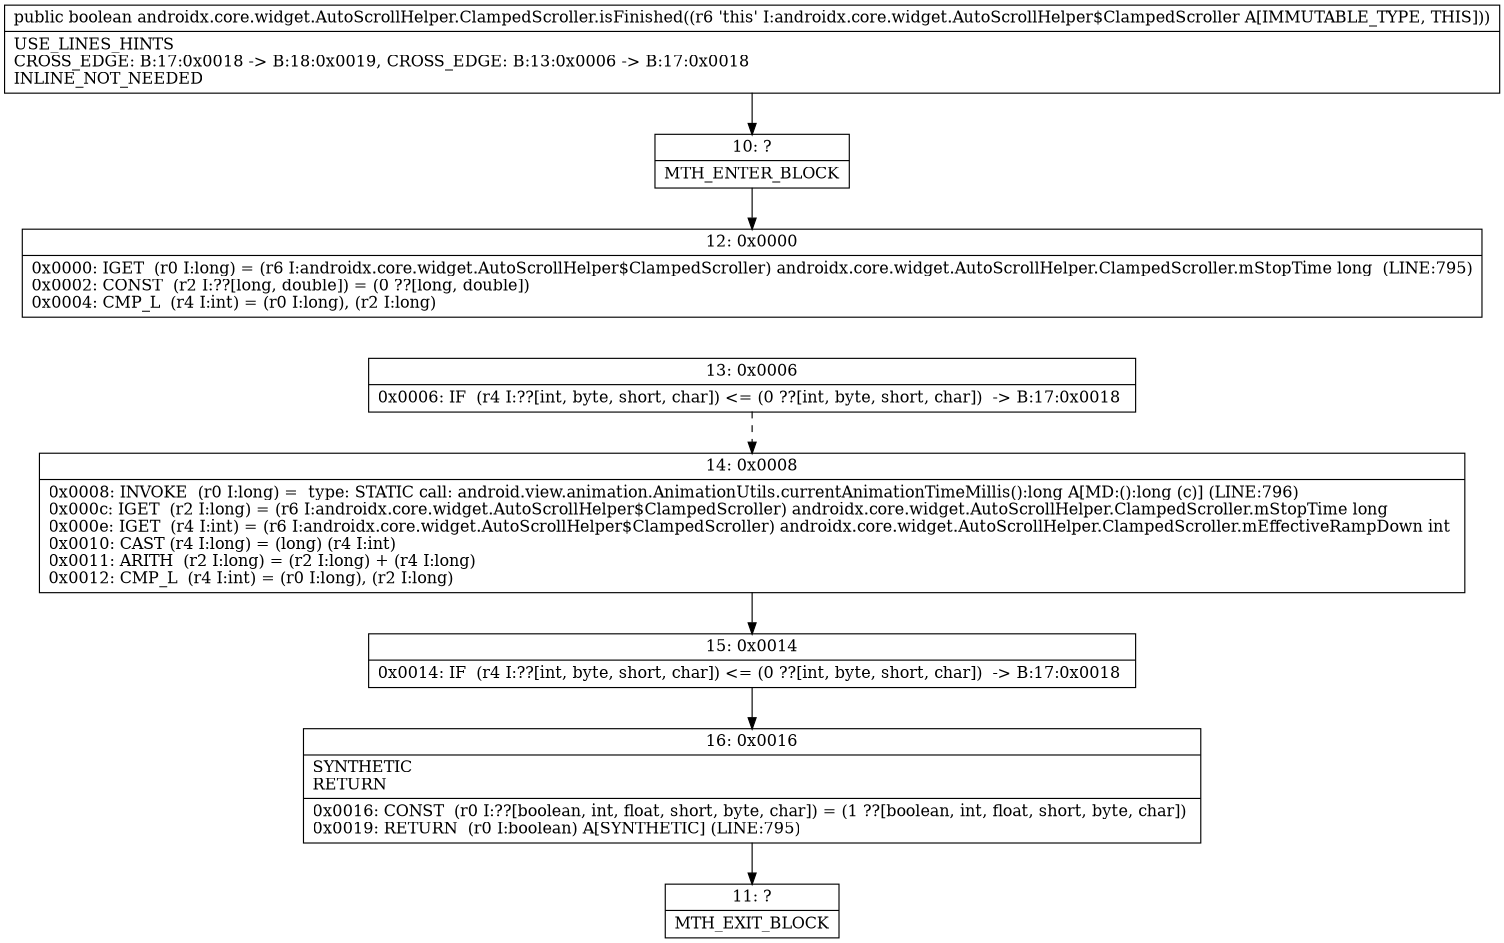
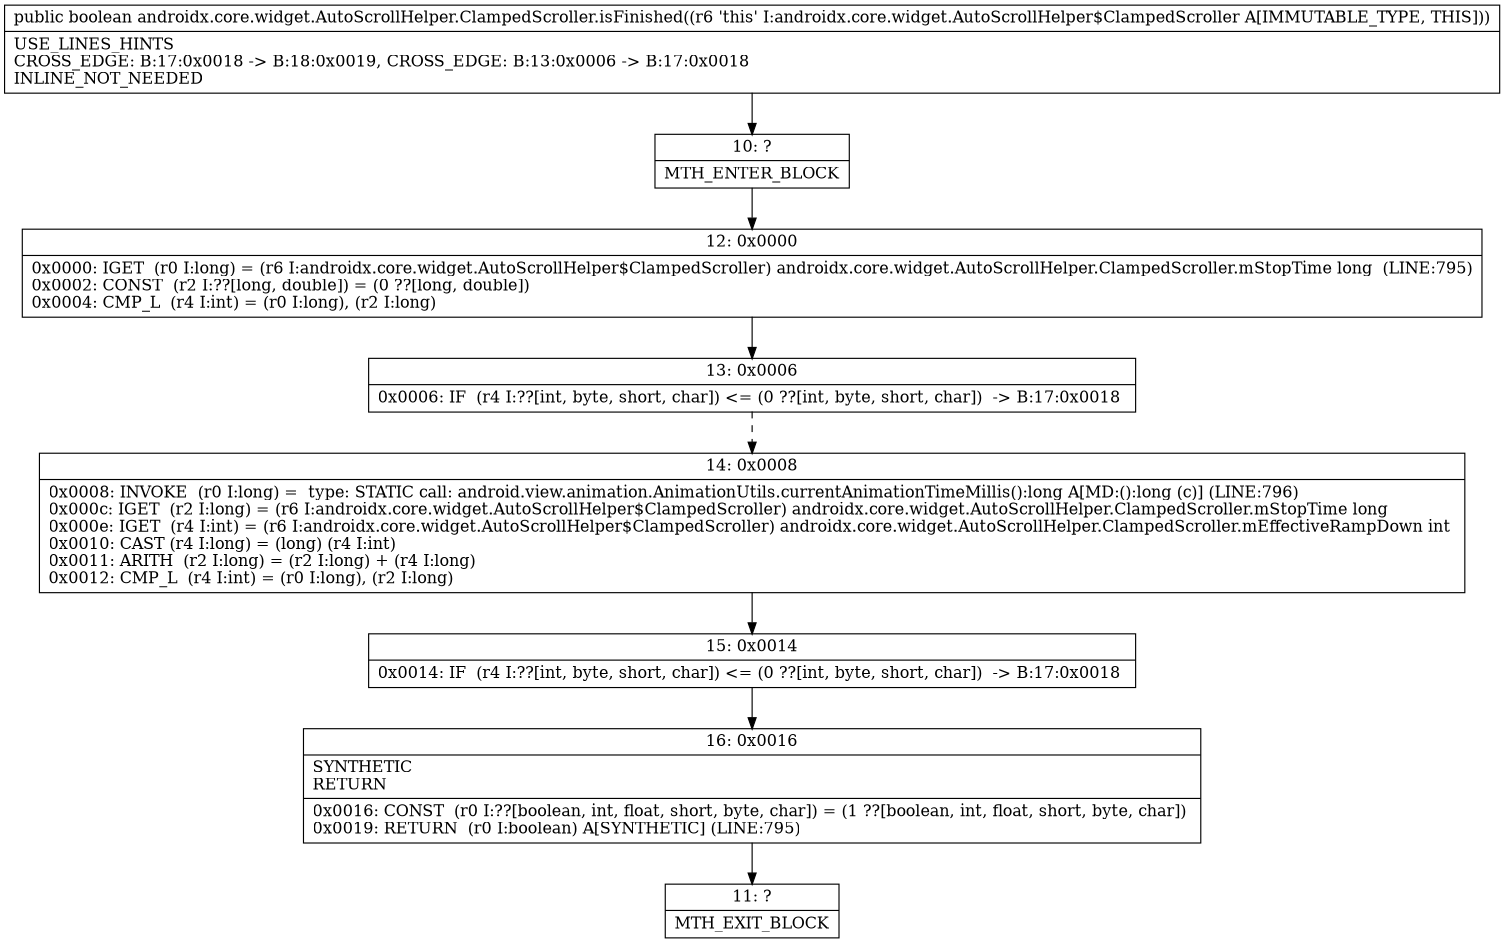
none -> (752, 332)
